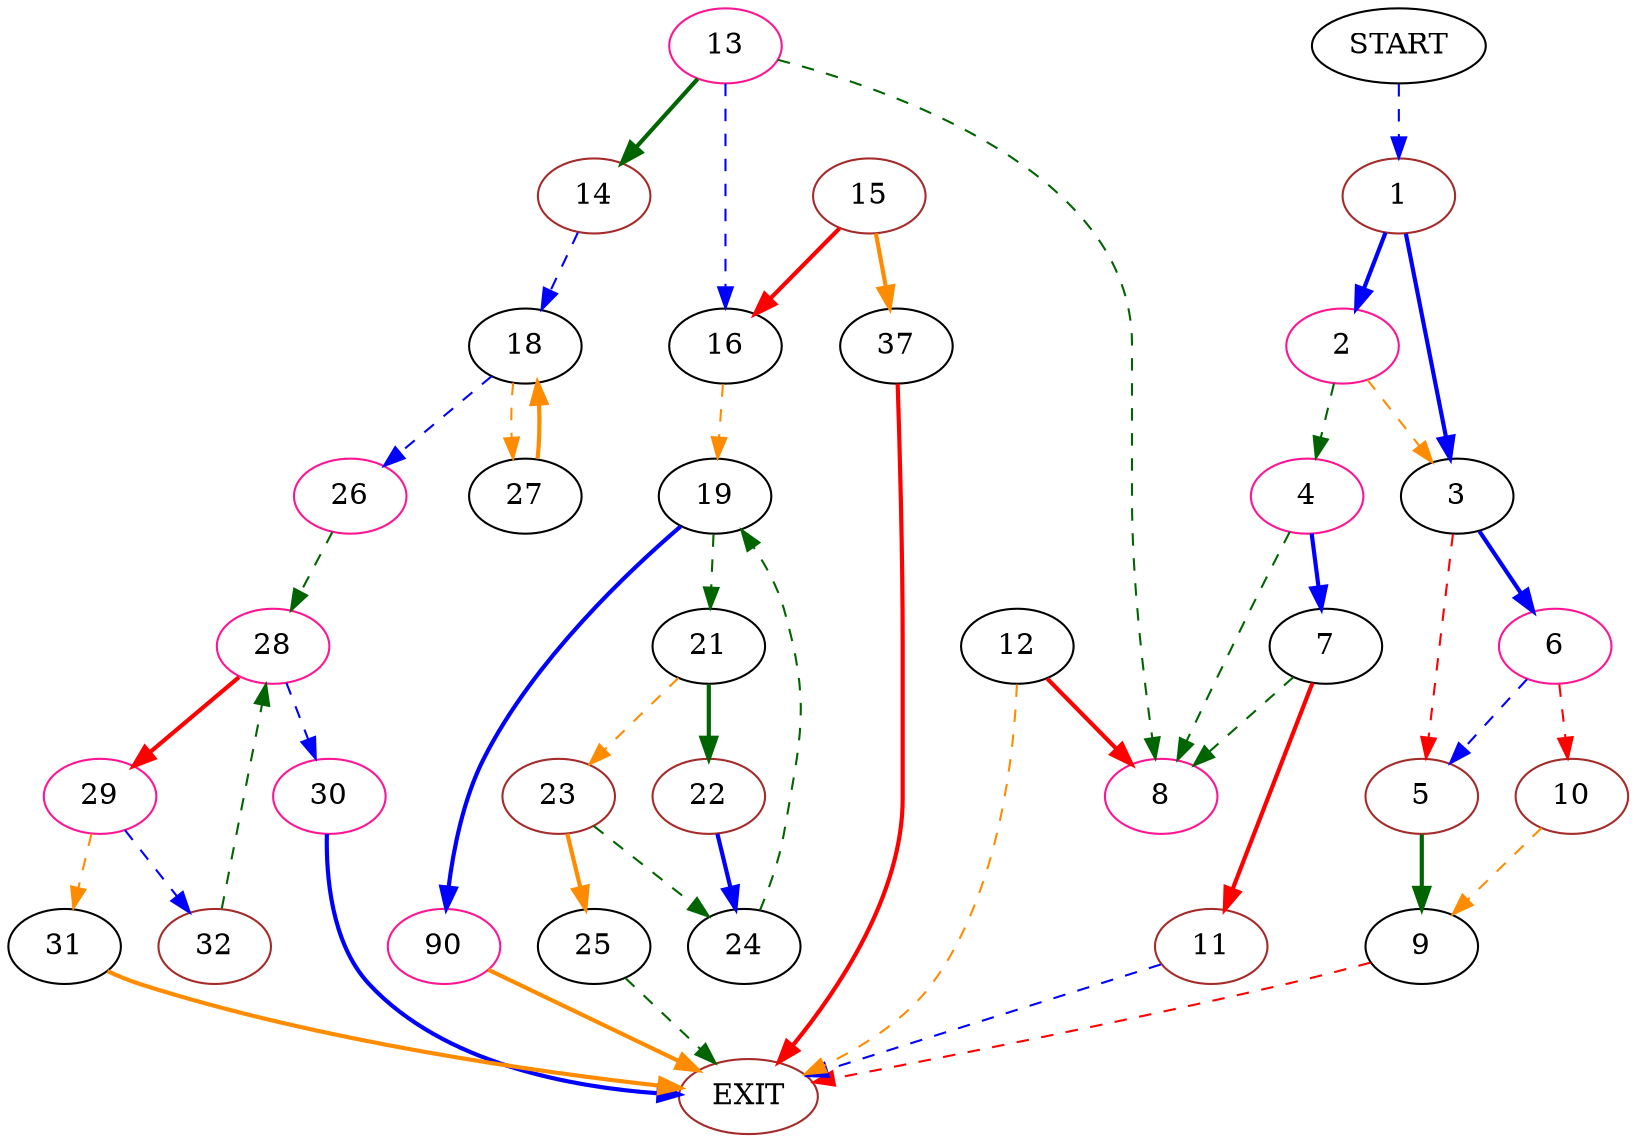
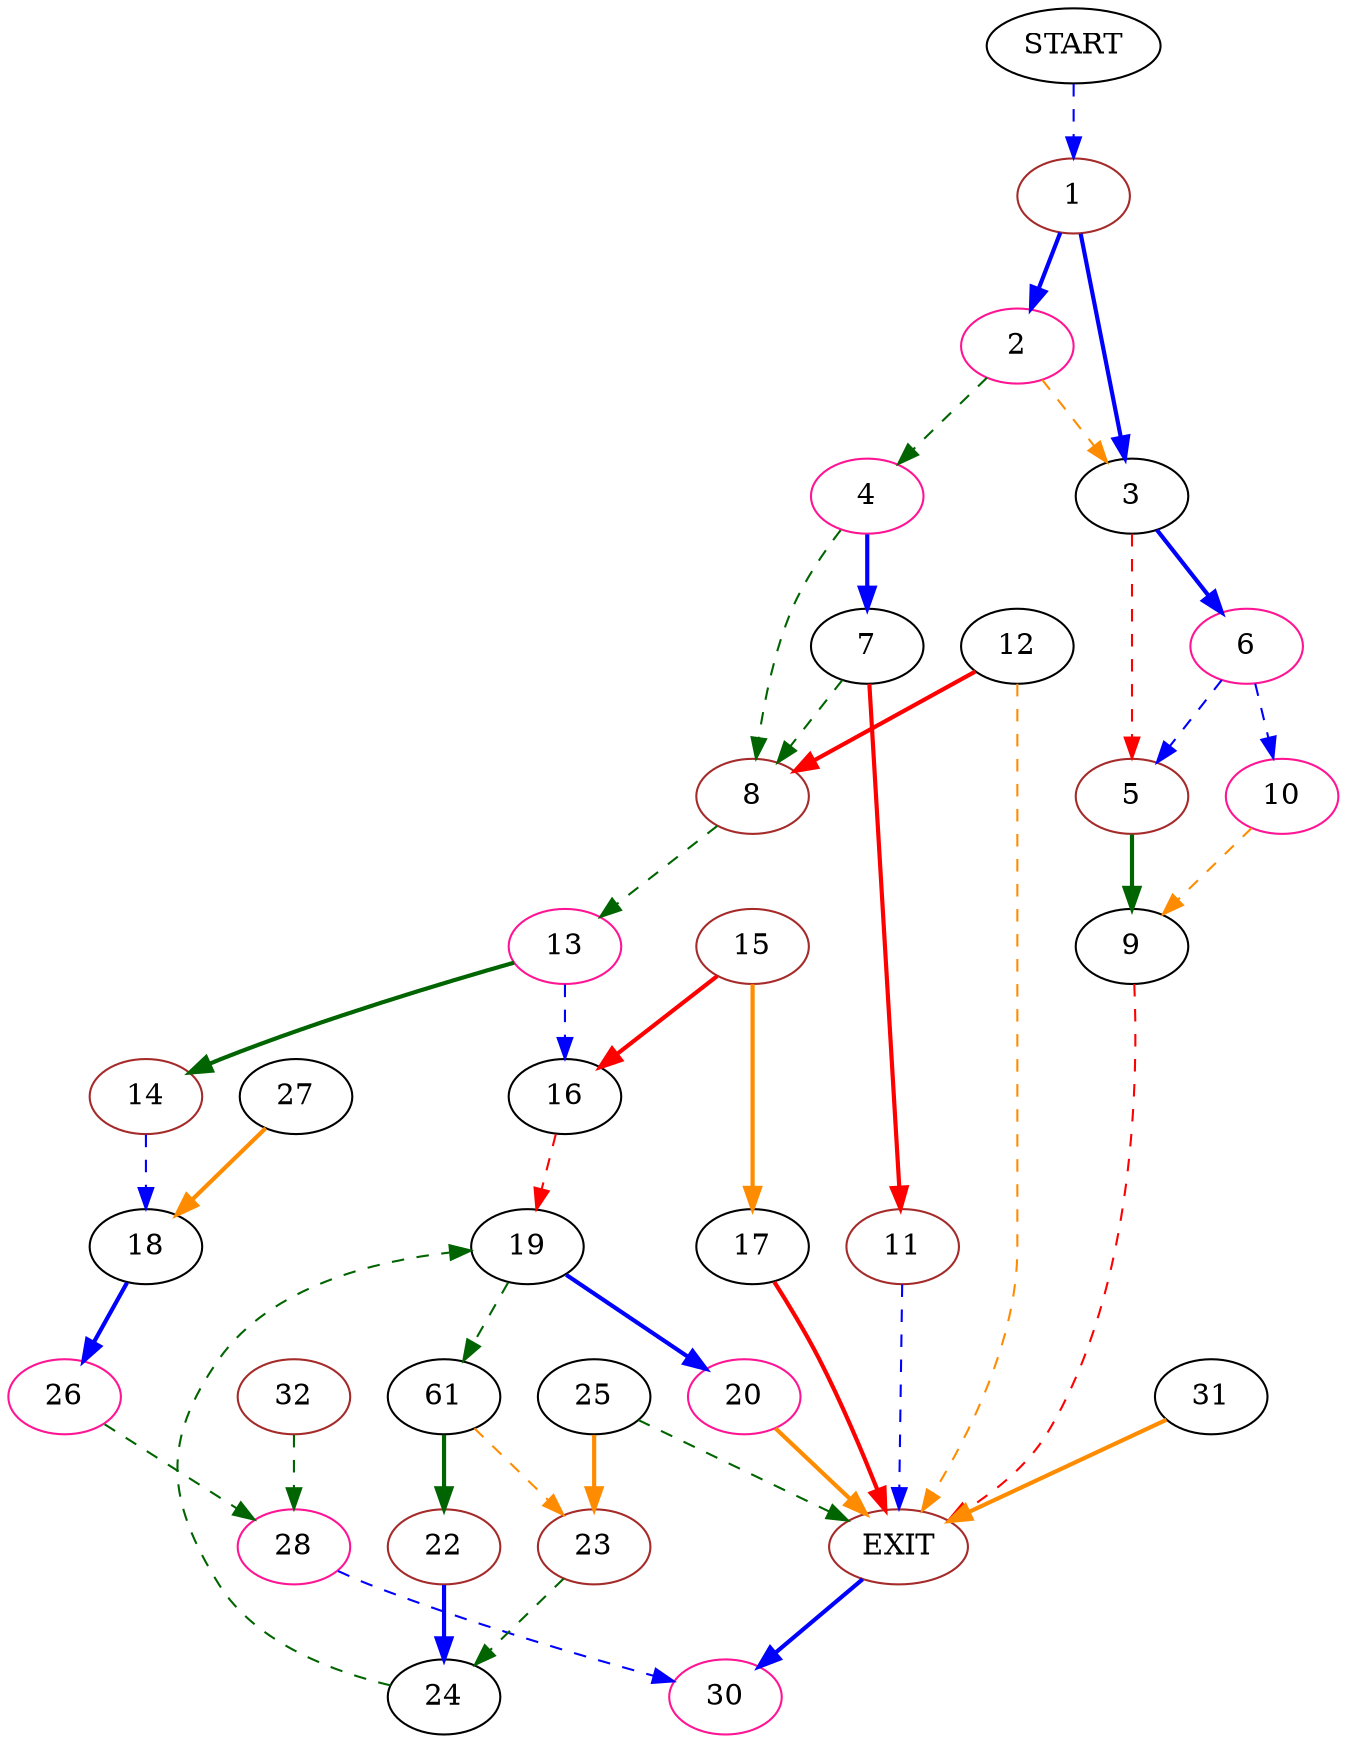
(1124, 299) -> (667, 865)
(896, 346) -> (753, 1247)
(511, 410) -> none
(721, 411) -> (549, 1161)
(446, 414) -> (110, 1313)
(709, 646) -> (444, 1397)
(1562, 711) -> (1262, 711)
(100, 796) -> none
(1161, 796) -> (753, 796)
(1572, 796) -> (1282, 796)
(574, 861) -> (594, 1462)
(444, 946) -> (744, 1397)
(431, 1032) -> (819, 1616)
